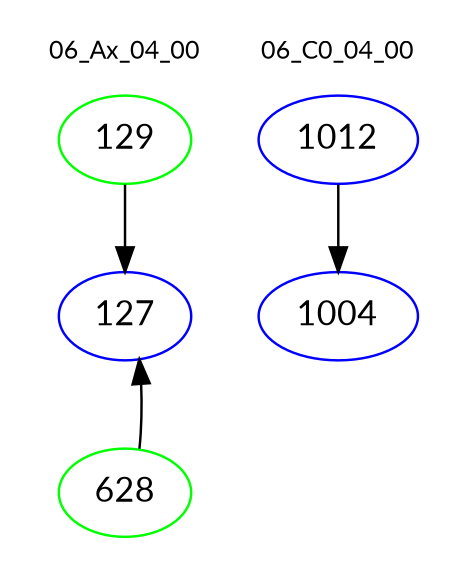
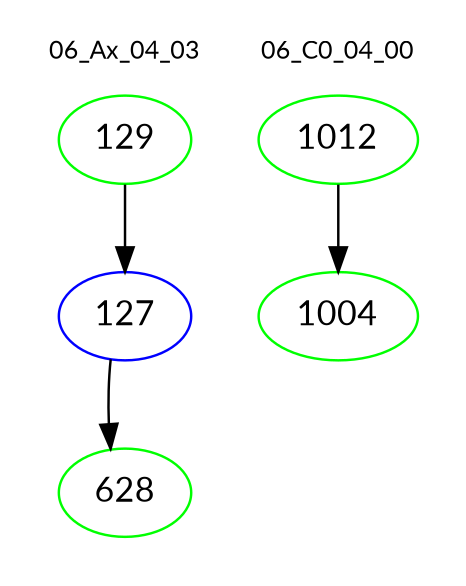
(125, 53) -> (125, 53)
(338, 140) -> (338, 140)
(338, 316) -> (338, 316)
(141, 417) -> (109, 392)
